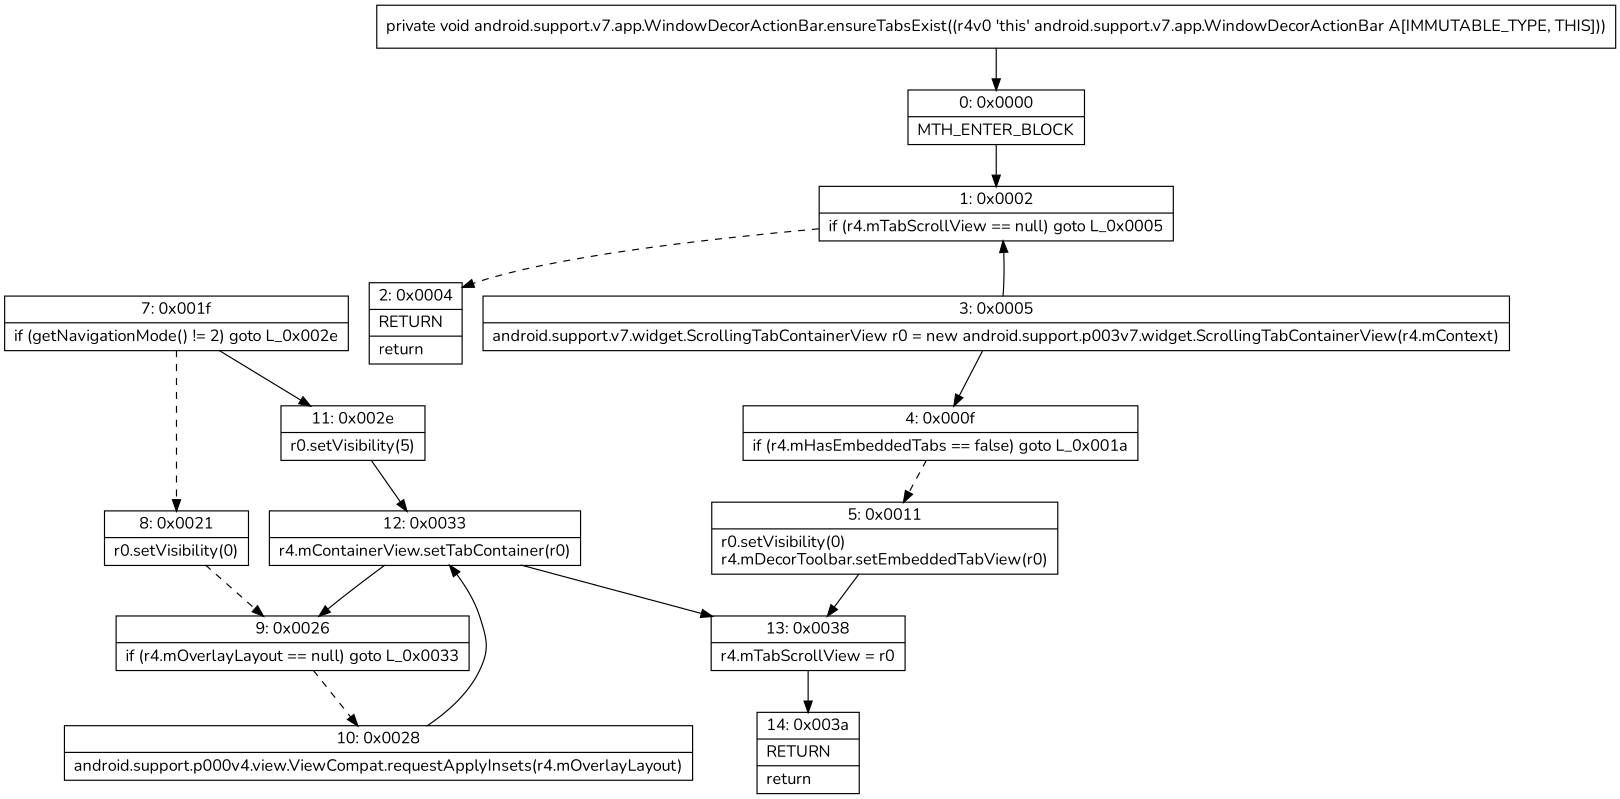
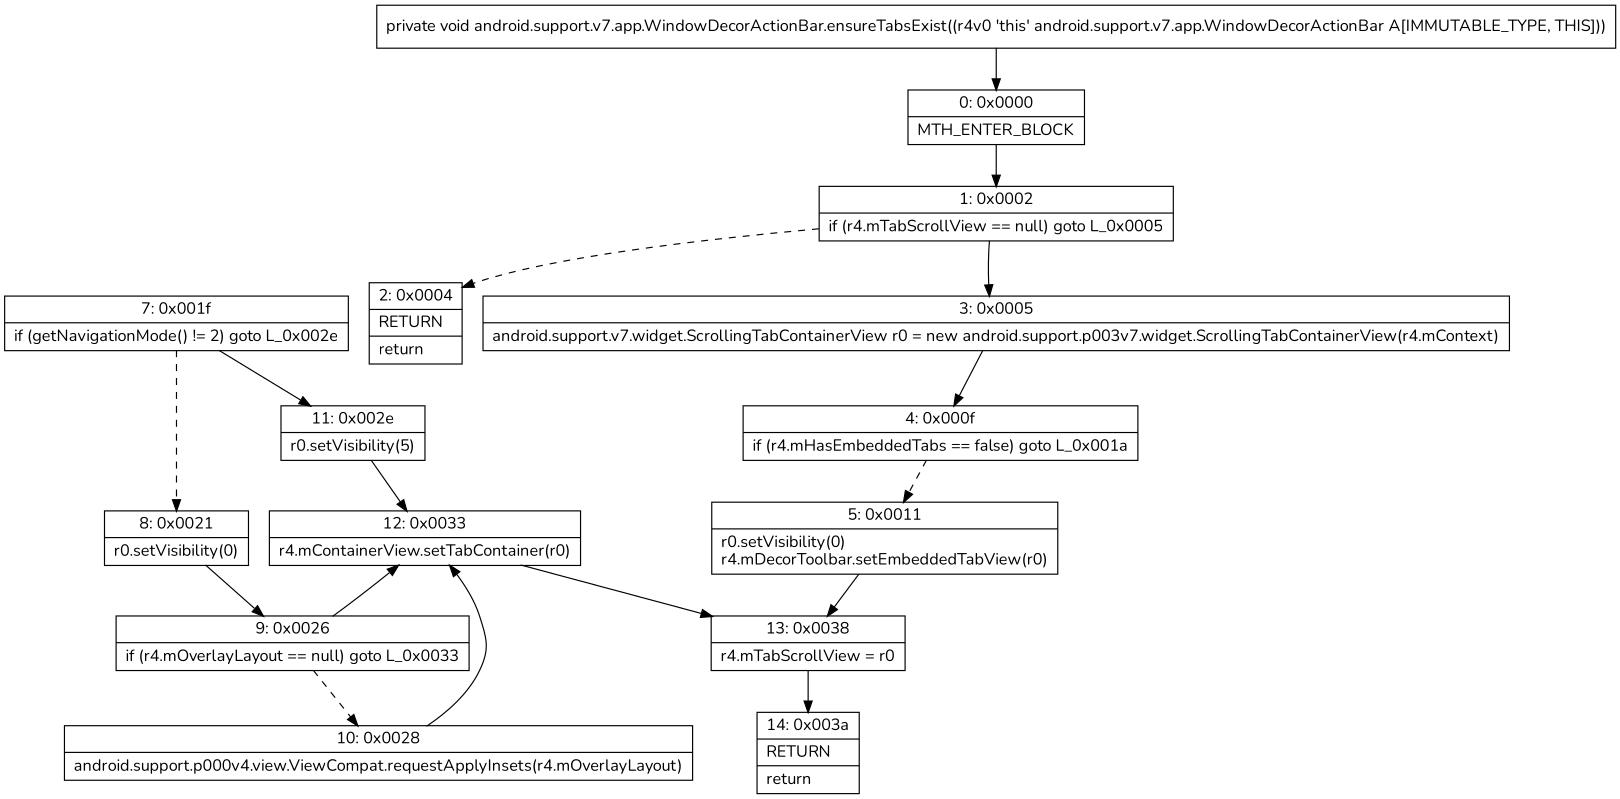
(1004, 274) -> (988, 263)
(230, 587) -> (230, 587)
(356, 587) -> (361, 595)
